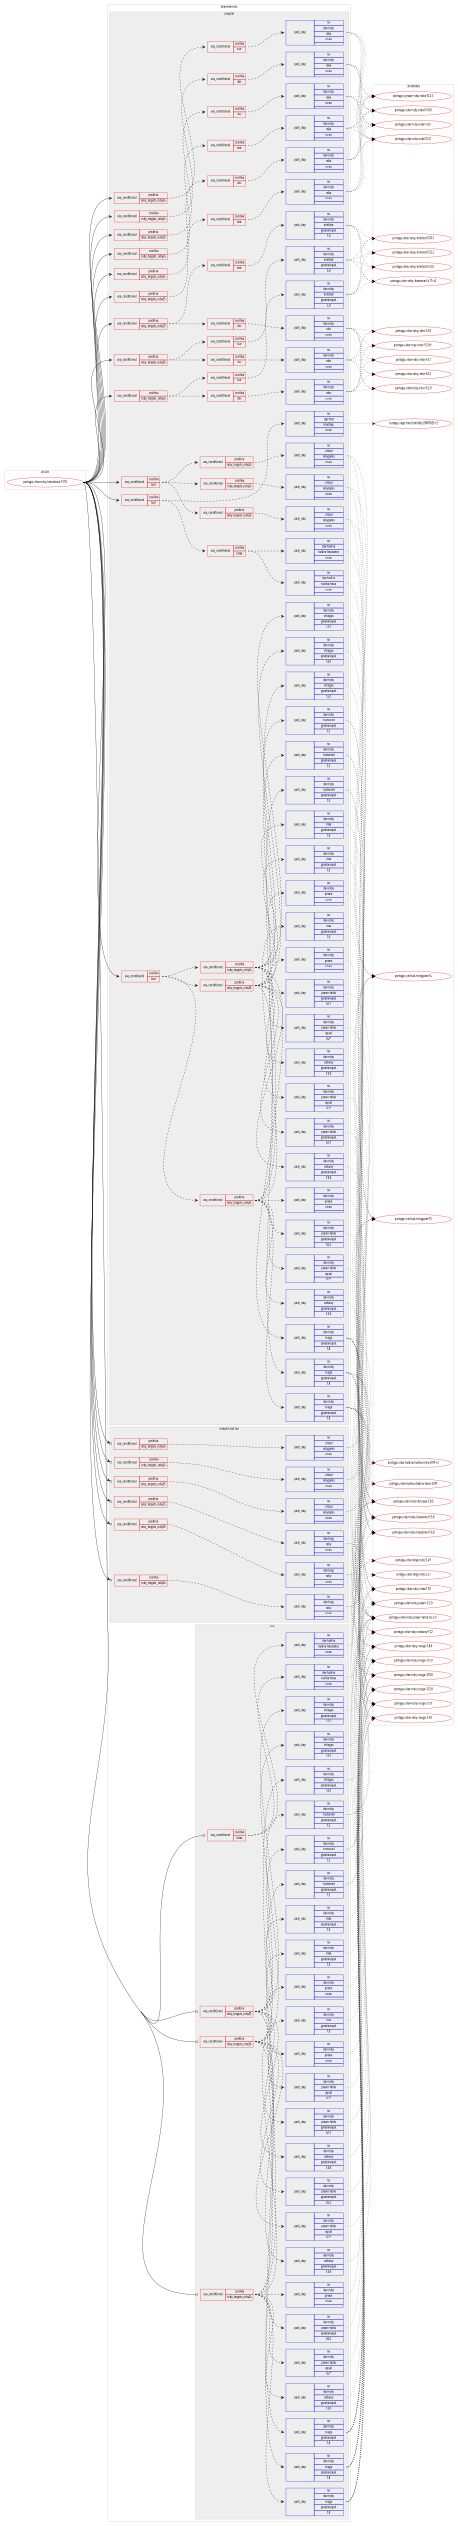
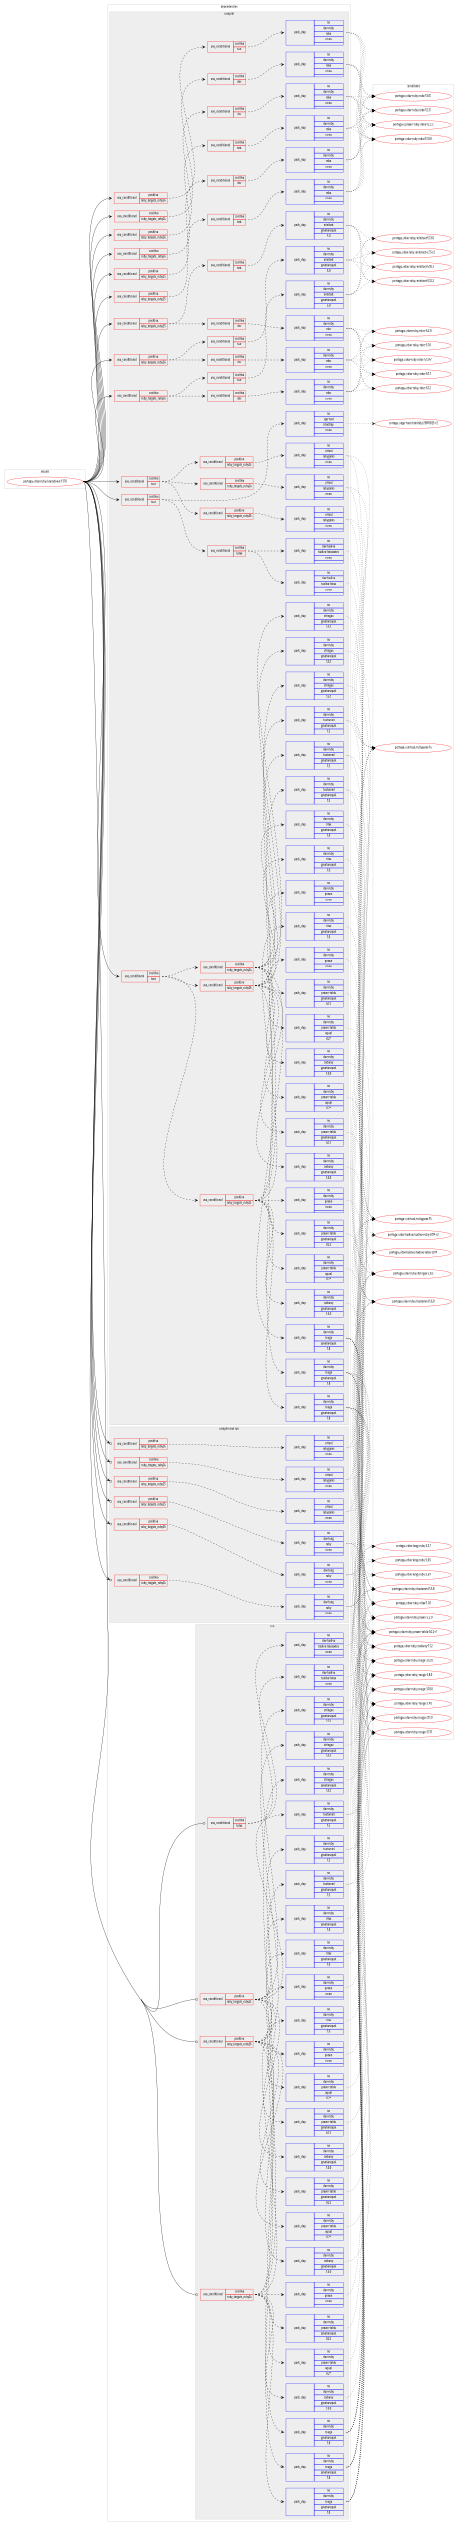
(413, 281) -> (413, 253)
none -> (413, 1561)
